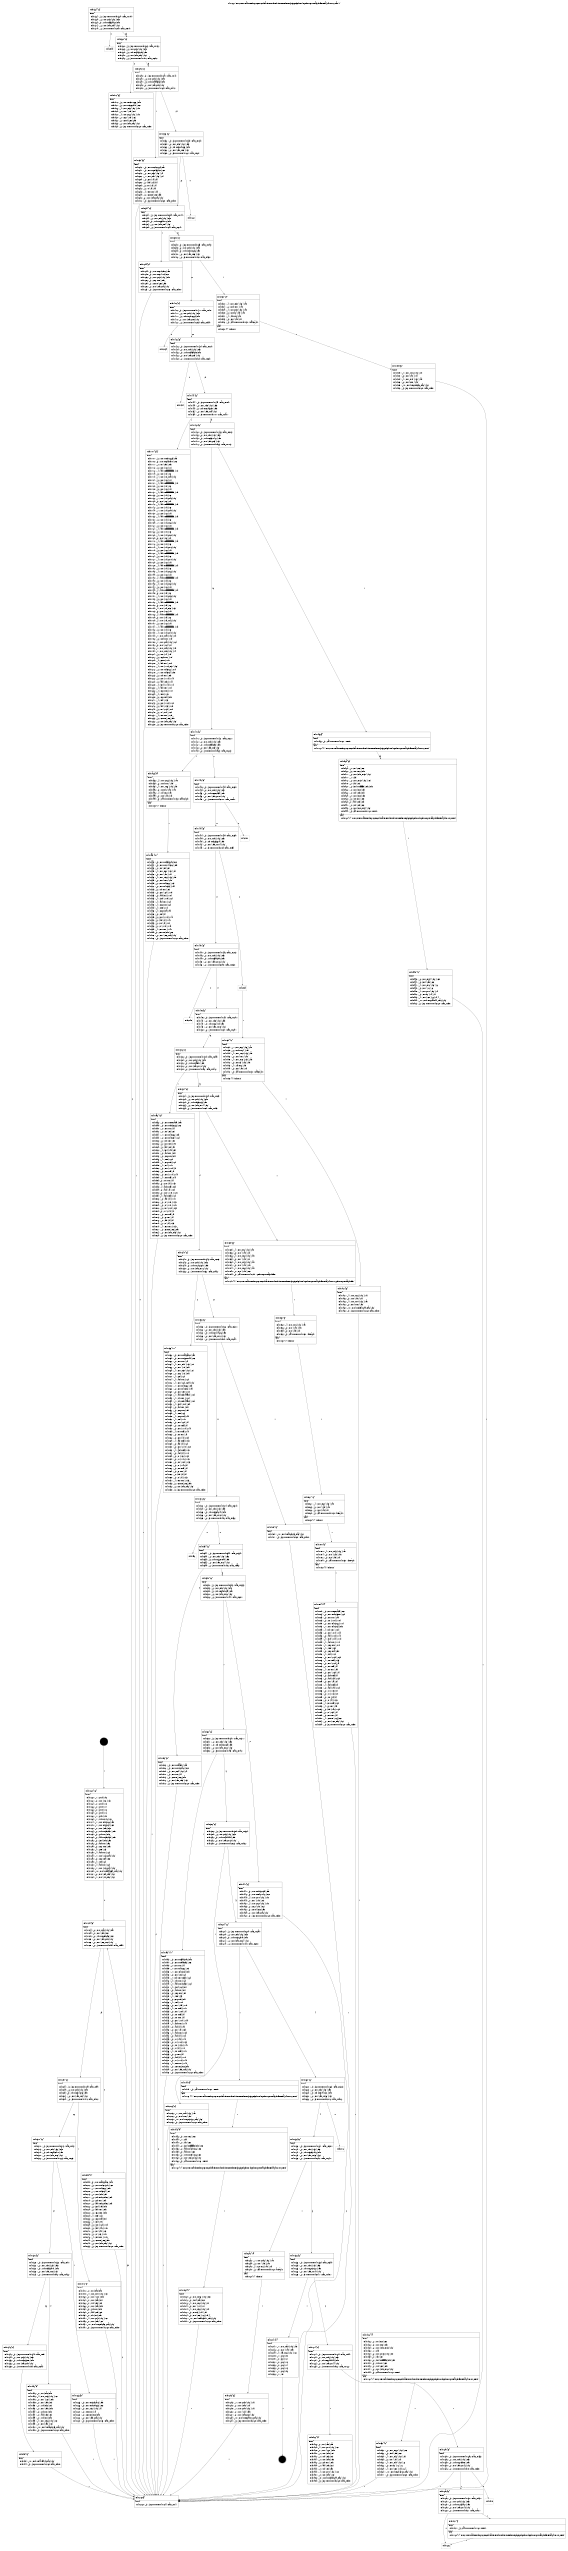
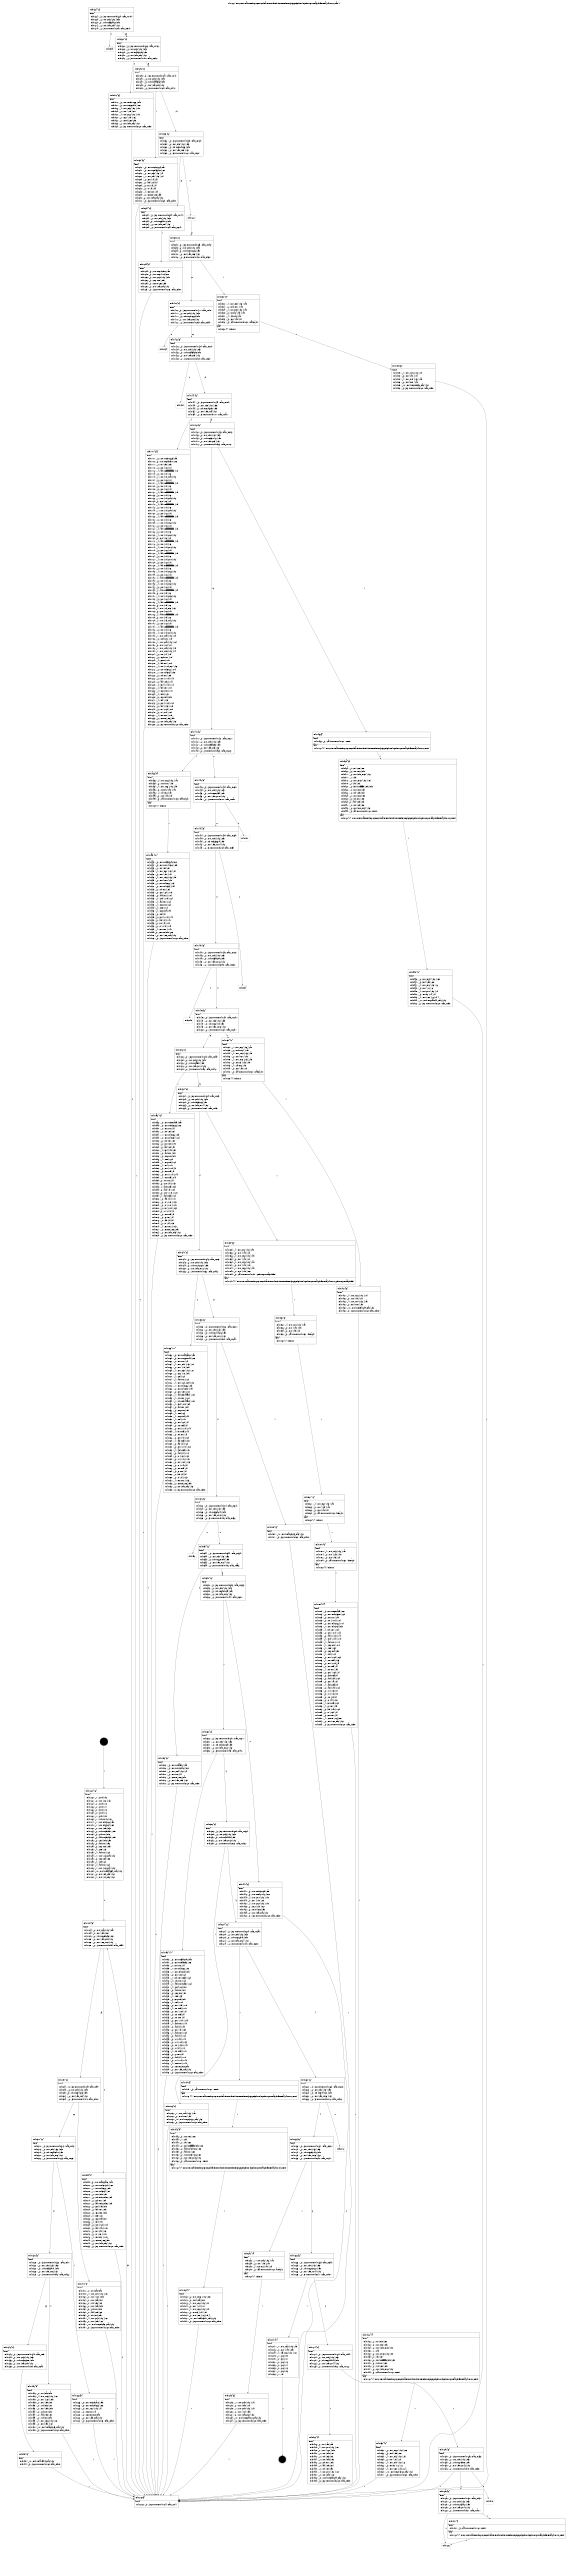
(176, 233) -> (191, 228)
(380, 757) -> (380, 757)
(243, 1014) -> (226, 1035)
